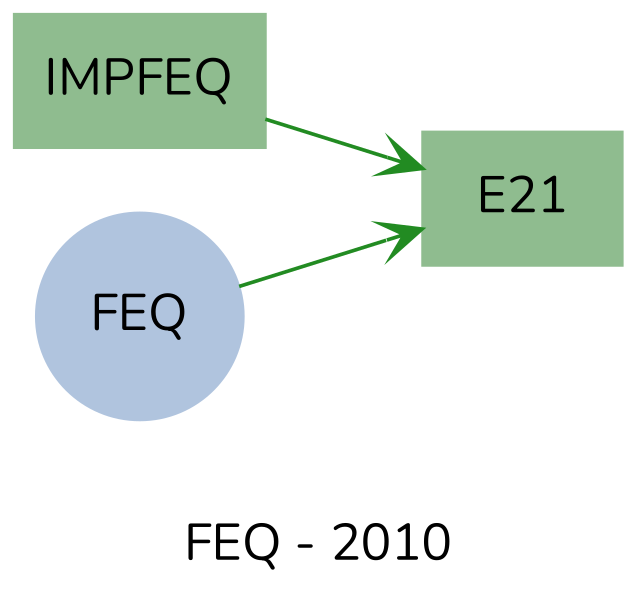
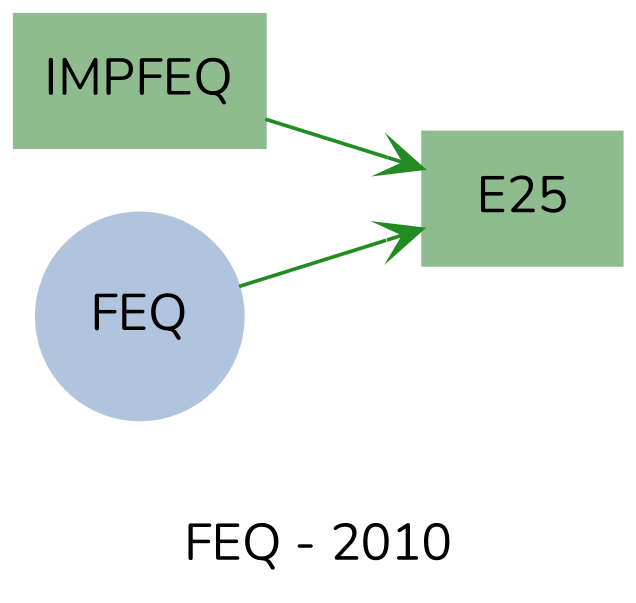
(522, 199) -> (522, 199)
